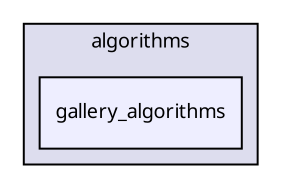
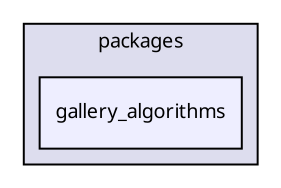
(141, 43) -> (141, 43)
